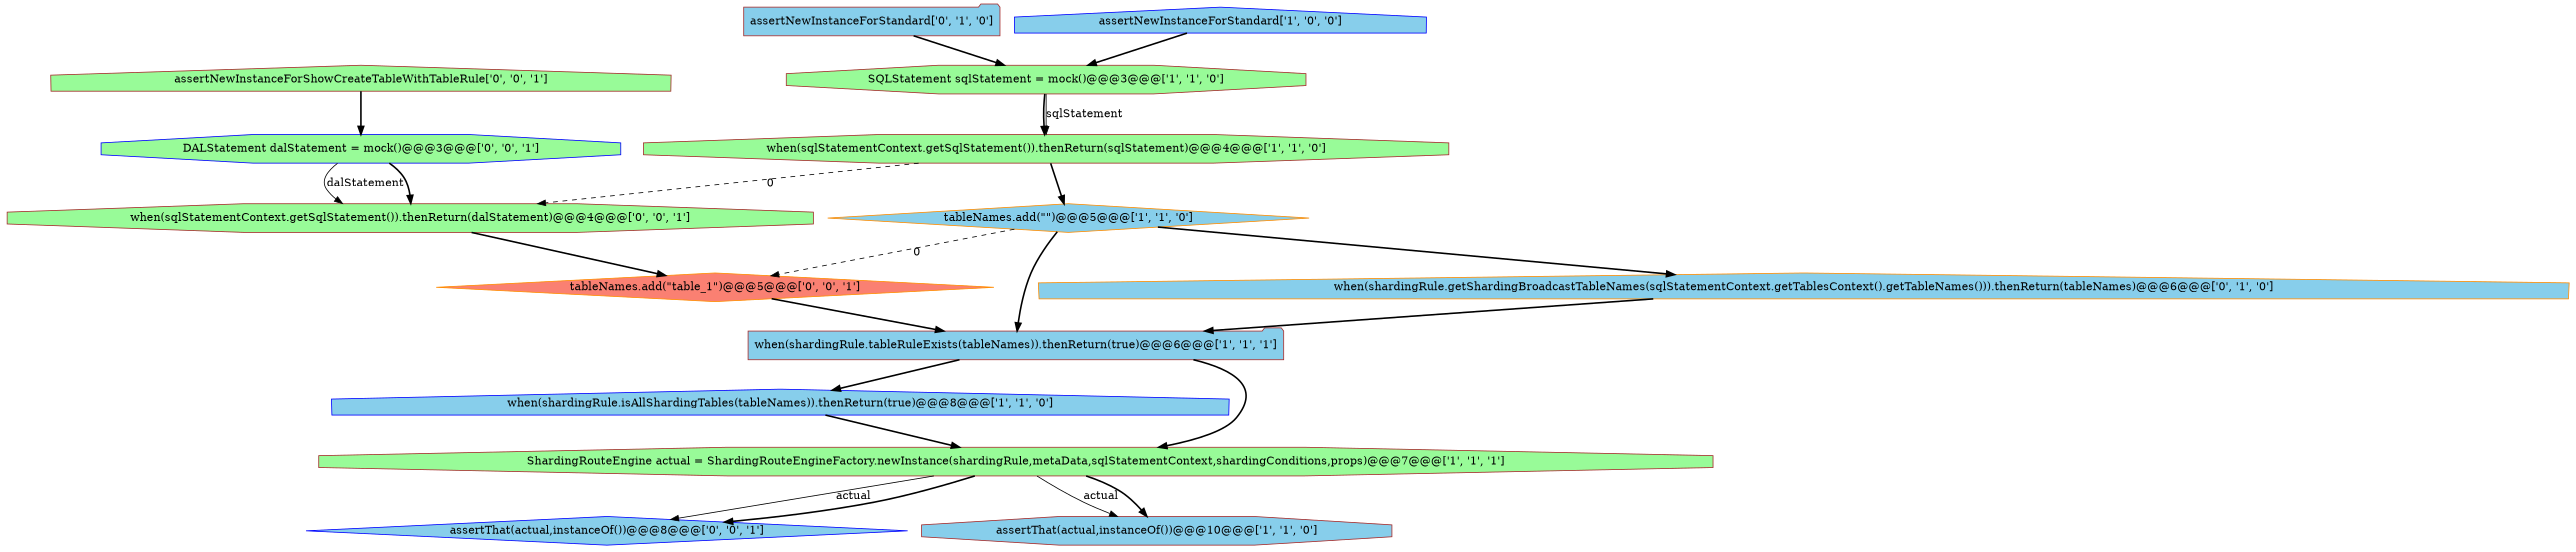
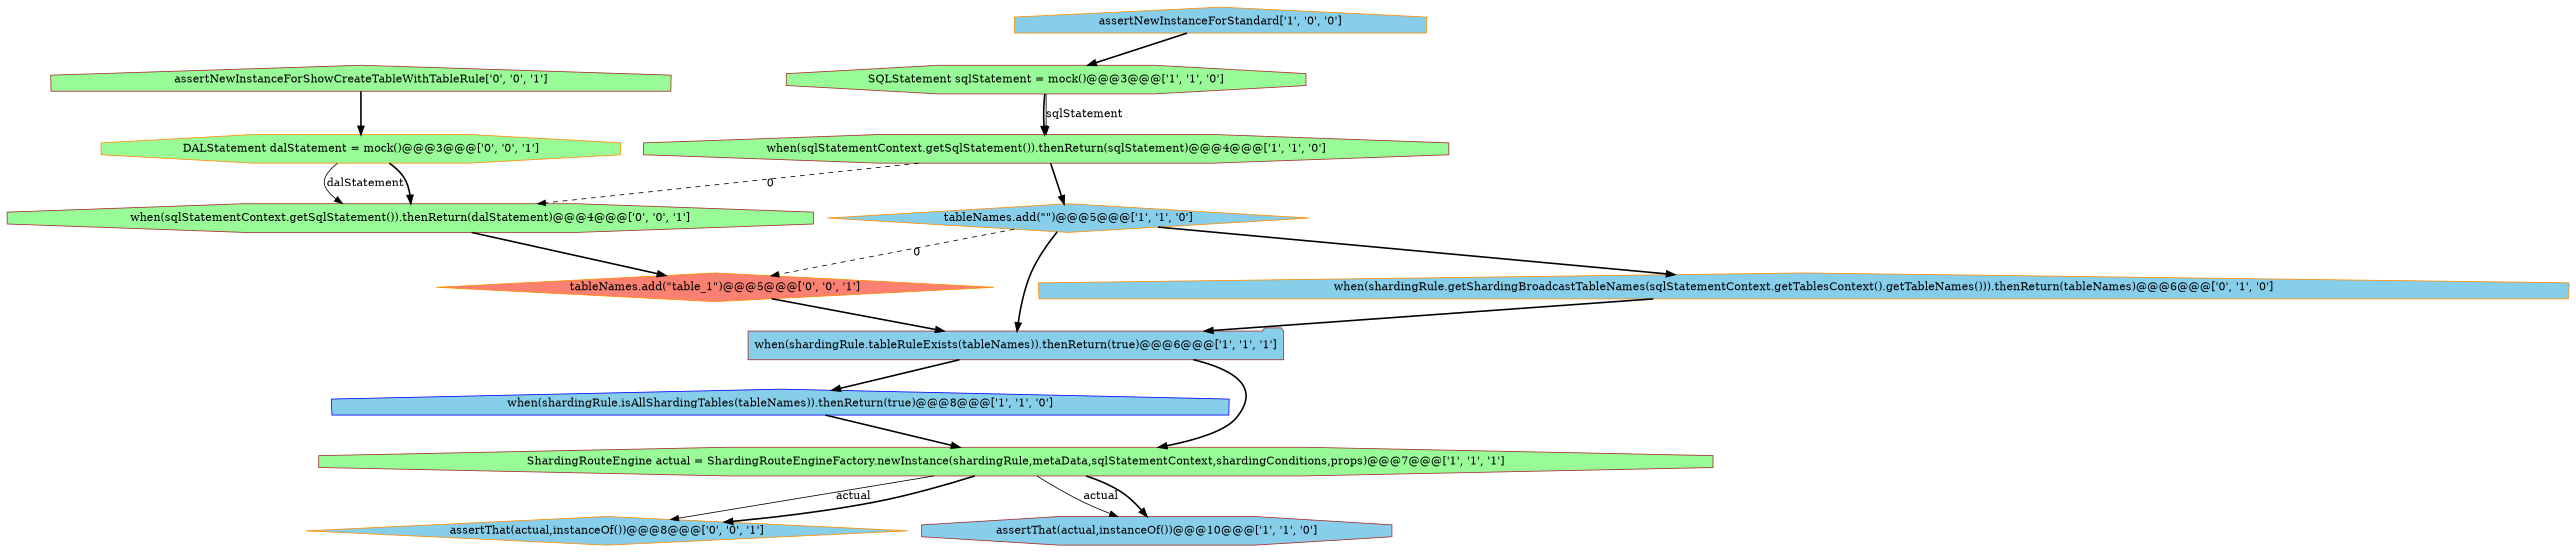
(872, 21) -> none
(1220, 21) -> (1220, 21)
(361, 149) -> (361, 149)
(607, 531) -> (607, 531)
